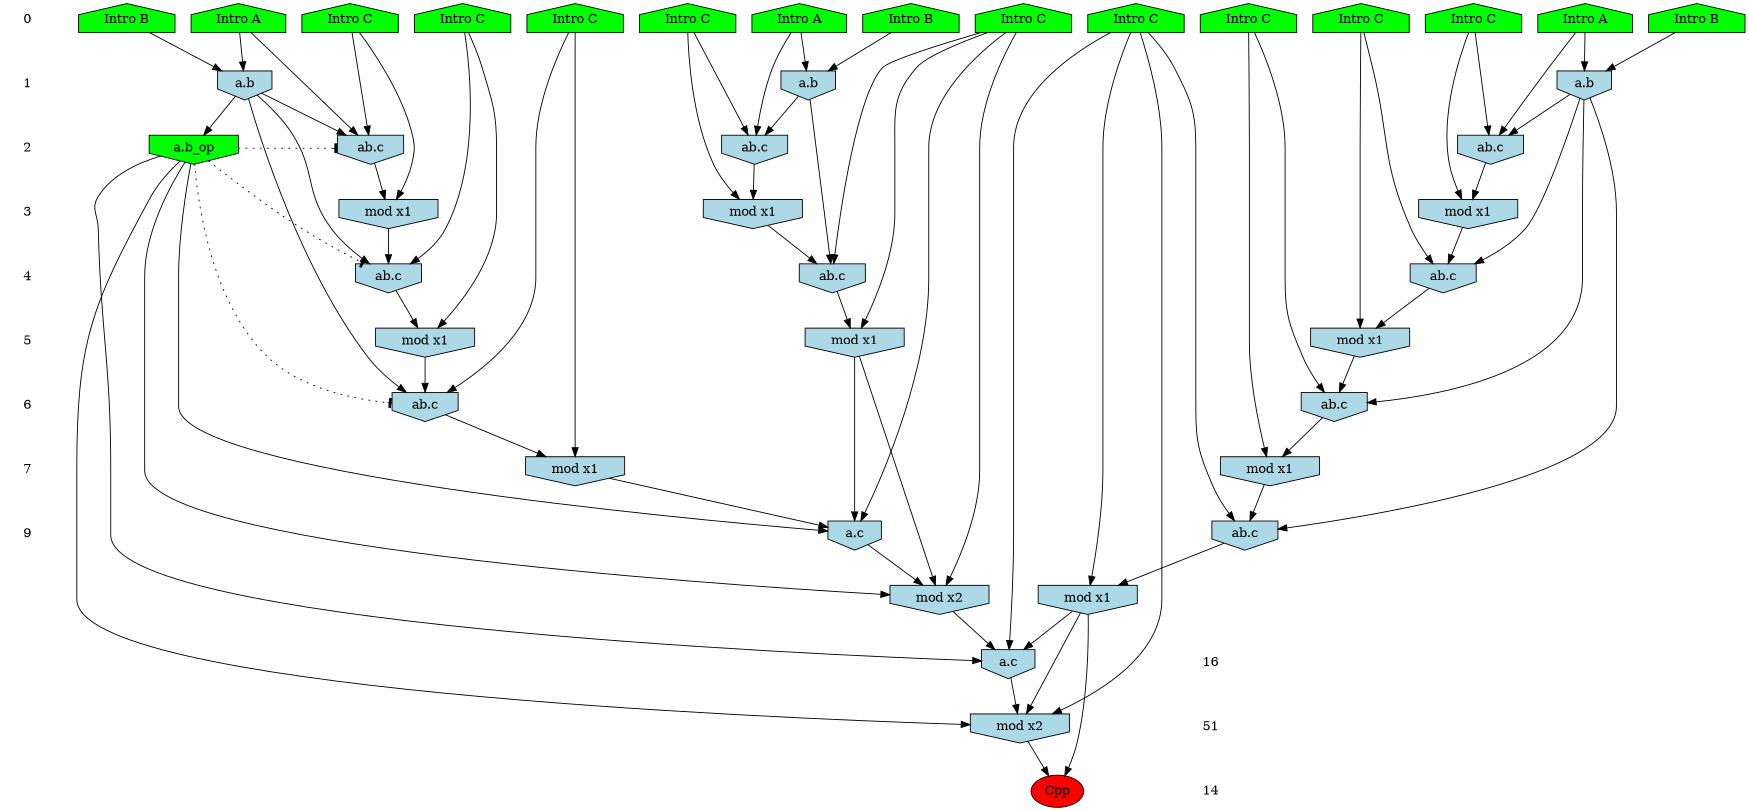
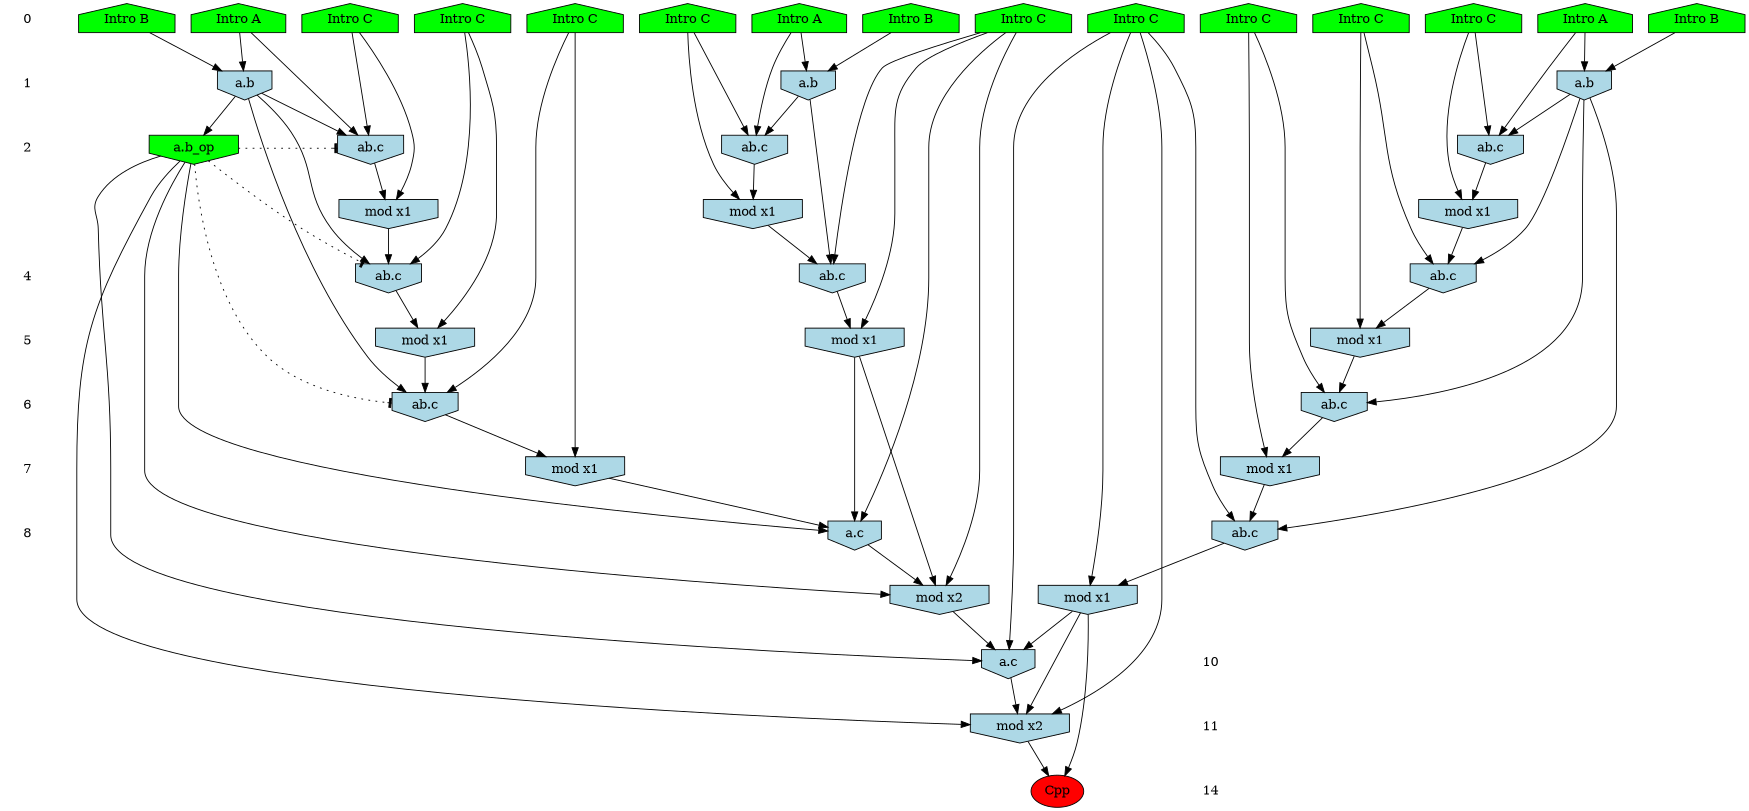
(28, 213) -> none
(28, 534) -> (28, 534)
(1211, 663) -> (1211, 663)
(1211, 727) -> (1211, 727)
